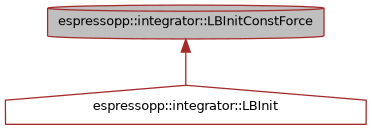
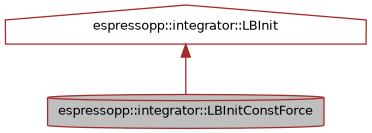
(186, 69) -> (186, 76)
